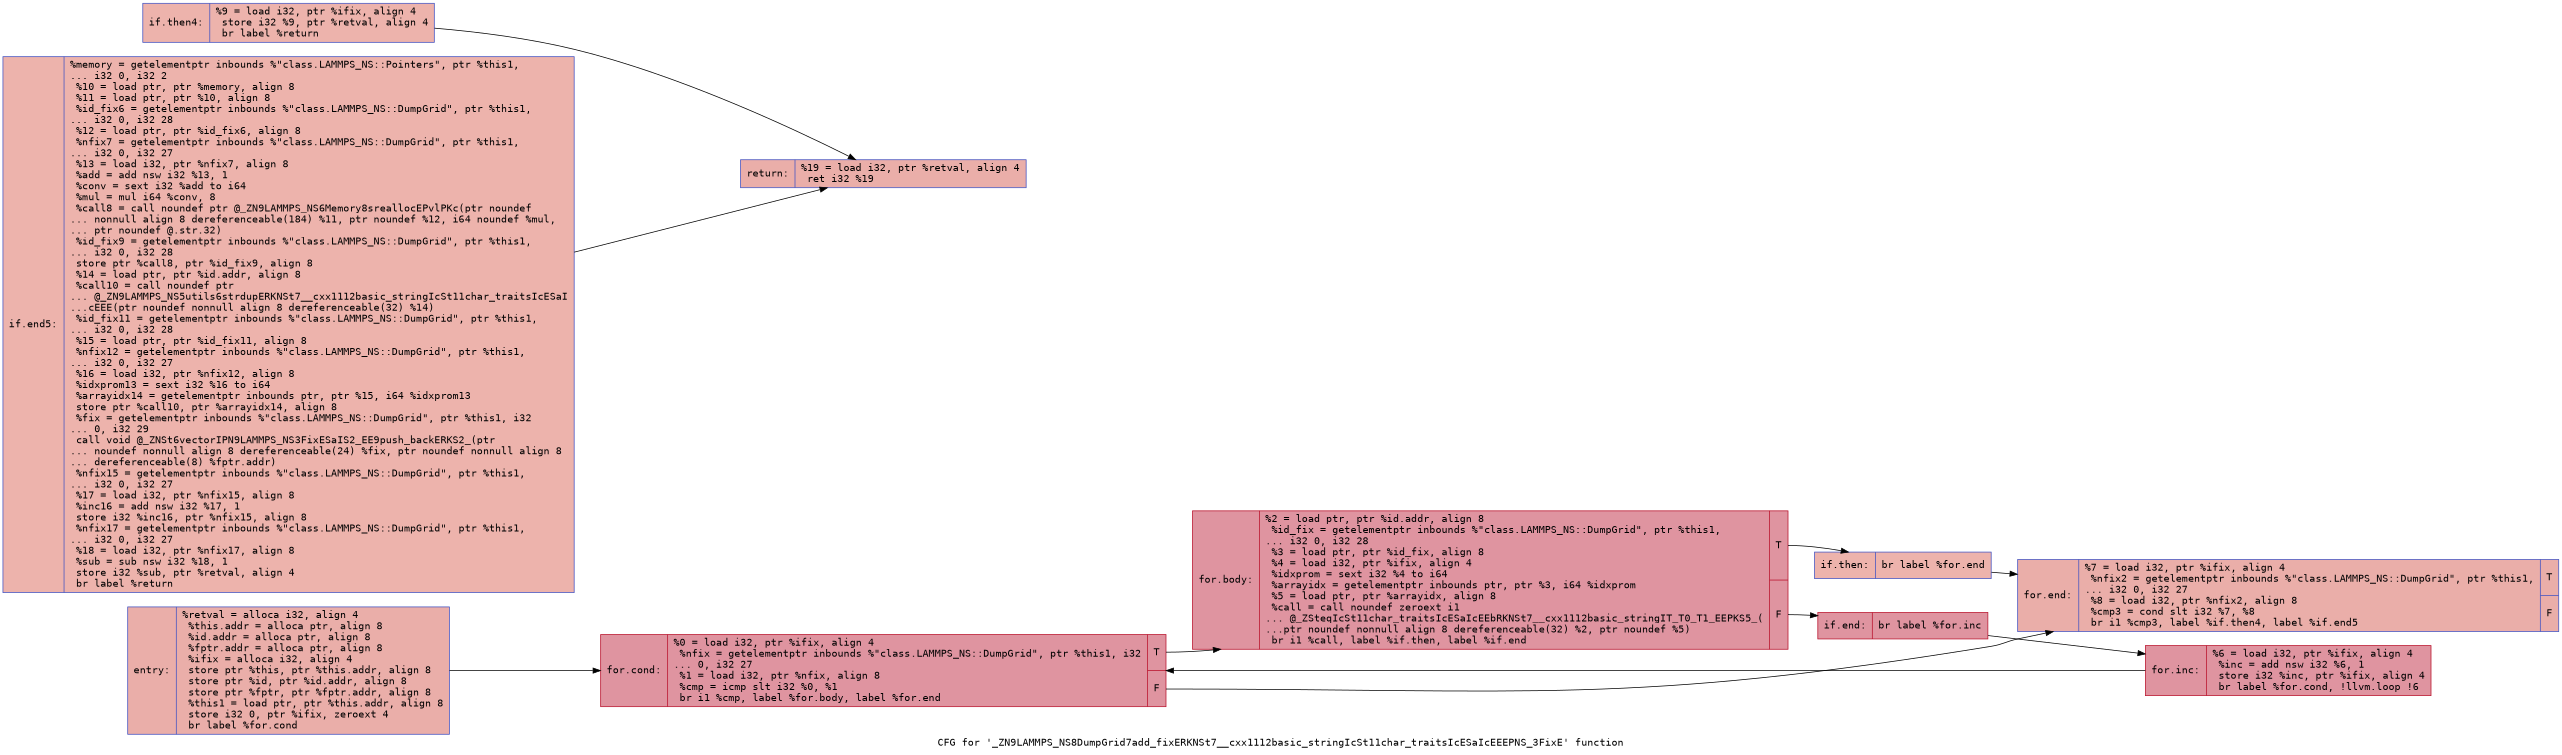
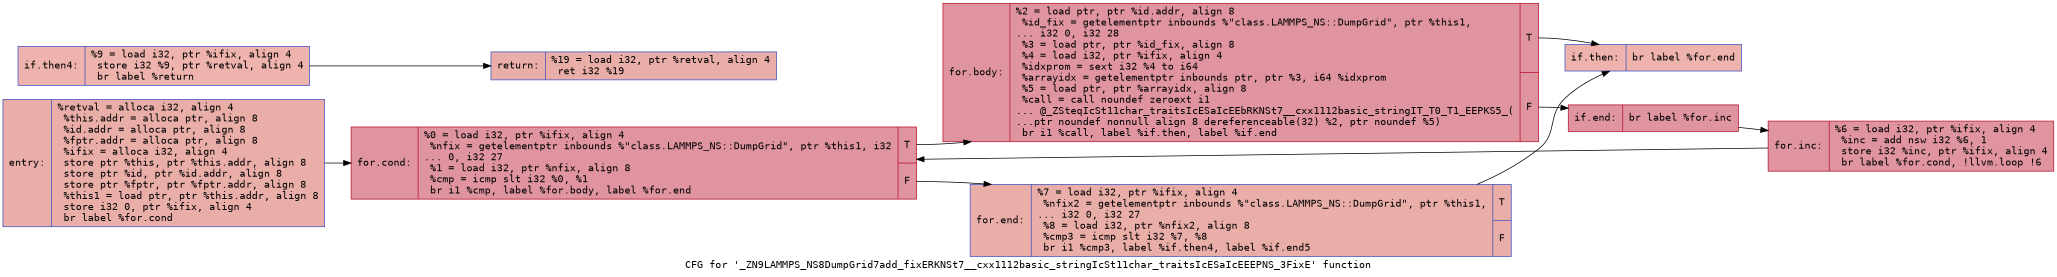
(289, 325) -> none
(2001, 573) -> (1549, 137)
(2170, 612) -> (1123, 237)
(286, 714) -> (155, 207)
